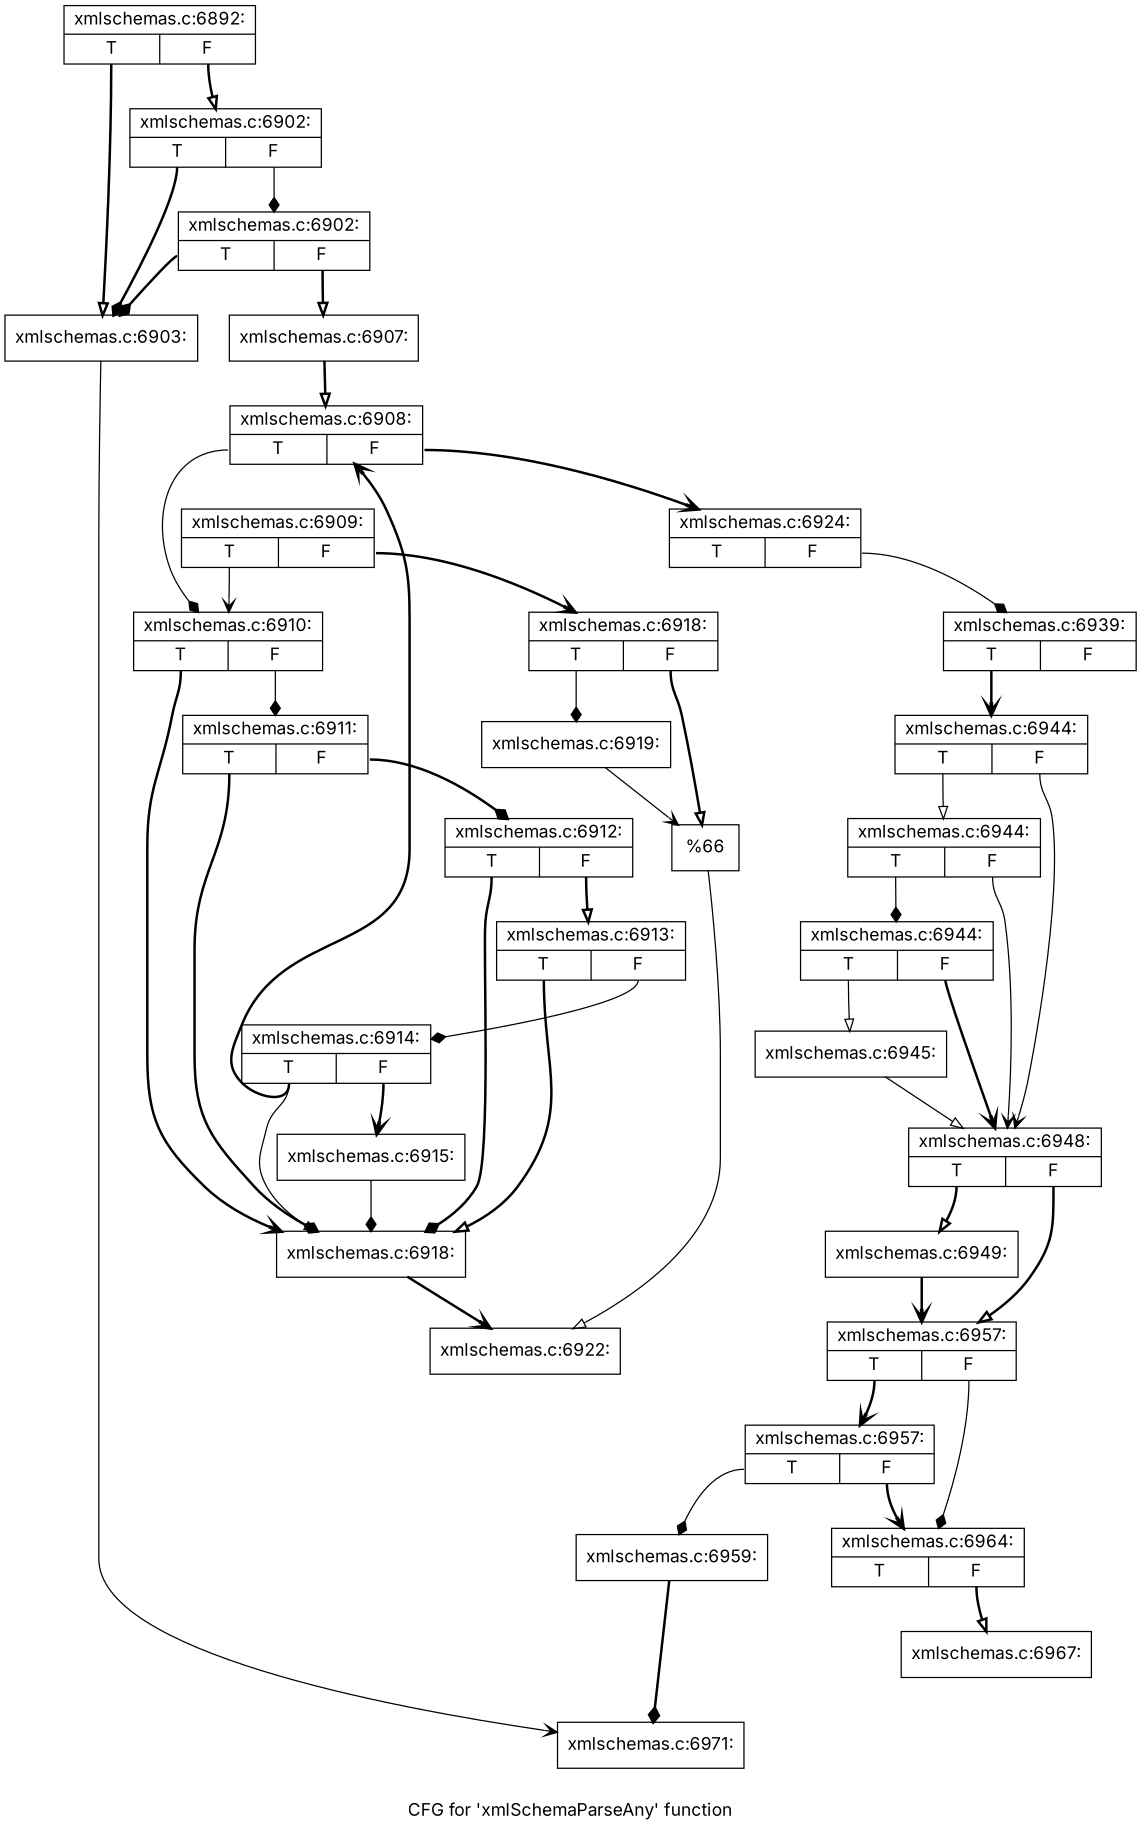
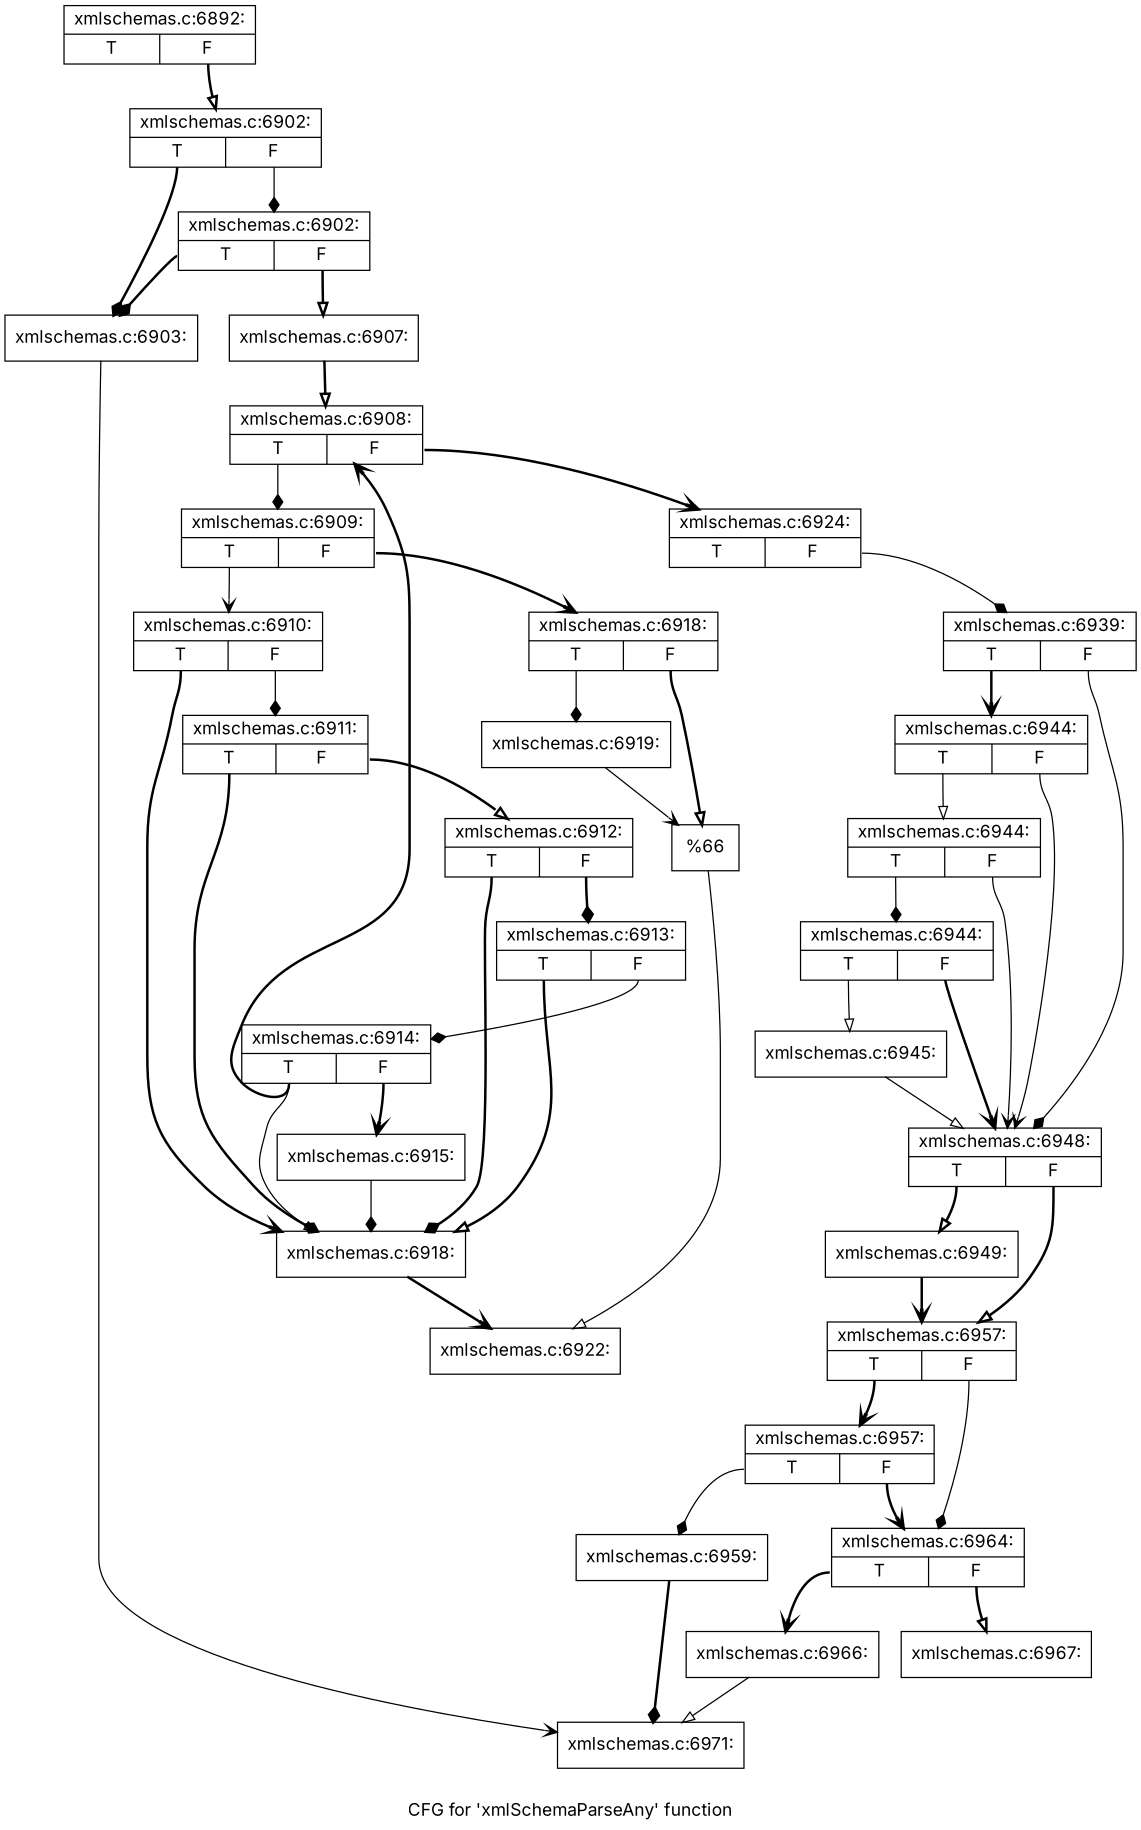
(109, 184) -> none
(164, 510) -> (278, 479)
(436, 775) -> (436, 775)
(586, 893) -> (586, 893)
none -> (1123, 903)
none -> (783, 1655)
